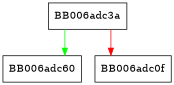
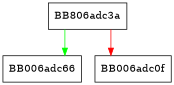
(88, 16) -> (88, 16)
(42, 69) -> (42, 69)
